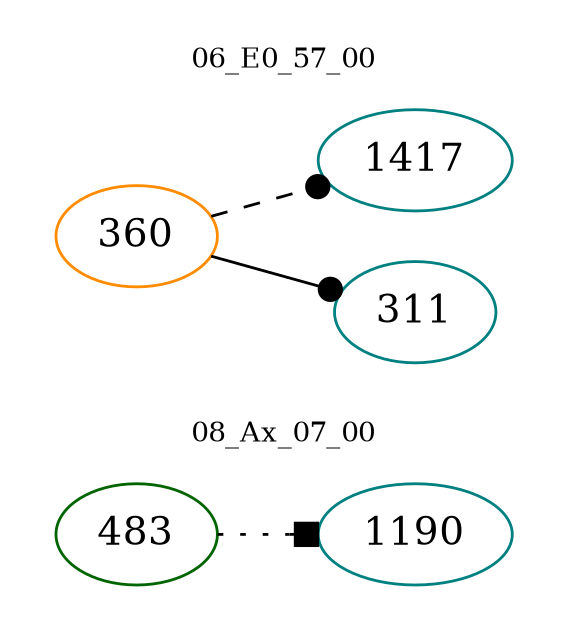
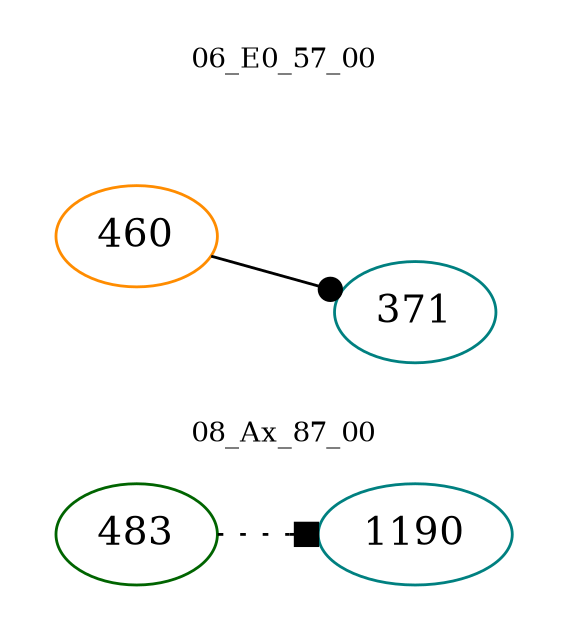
(415, 160) -> none
(137, 236) -> (137, 236)
(415, 312) -> (415, 312)
(284, 435) -> (284, 435)
